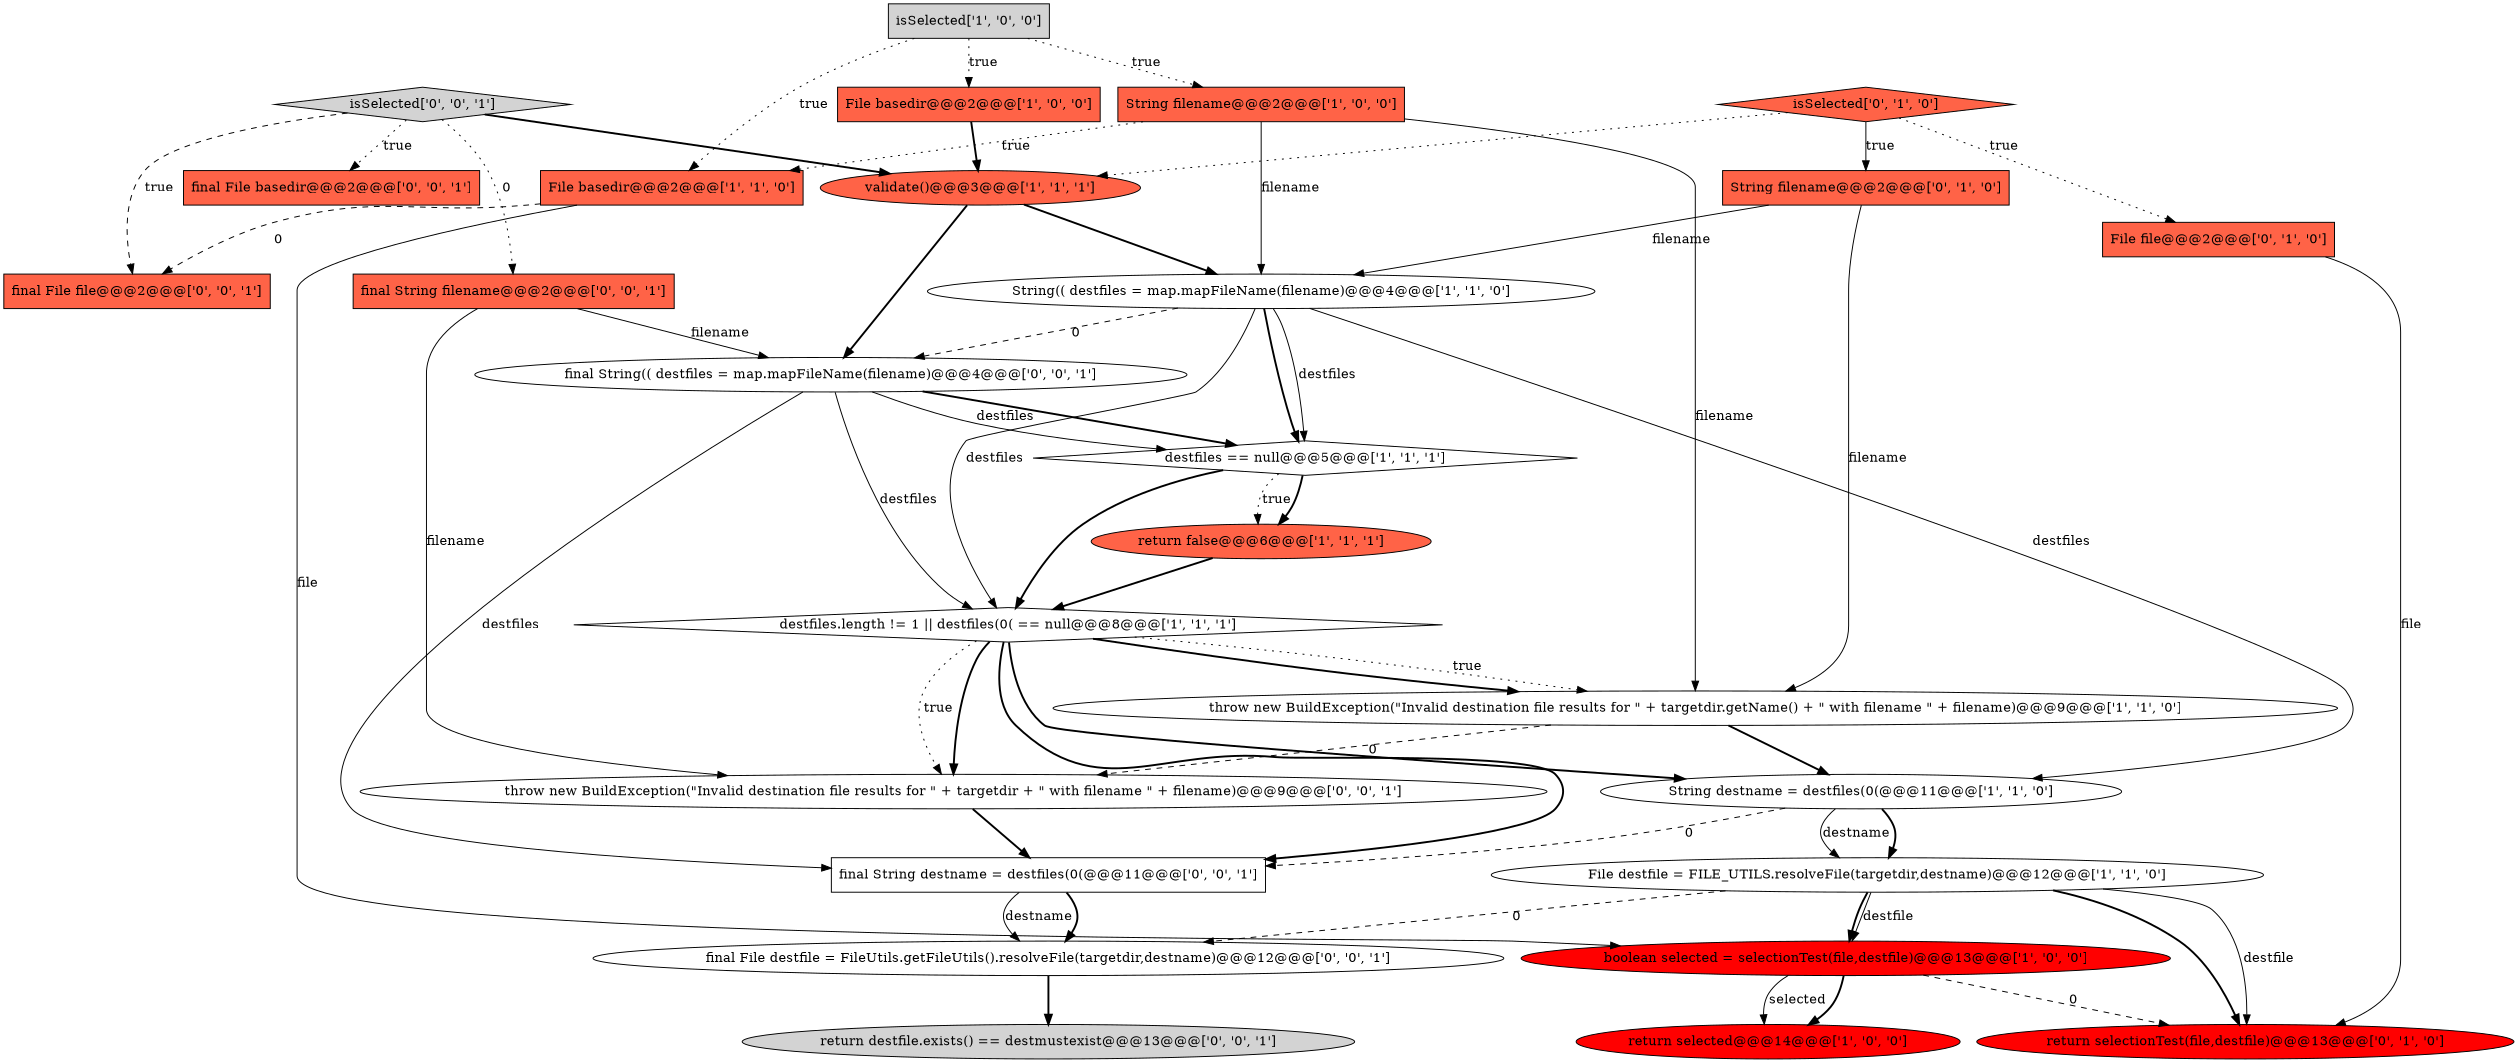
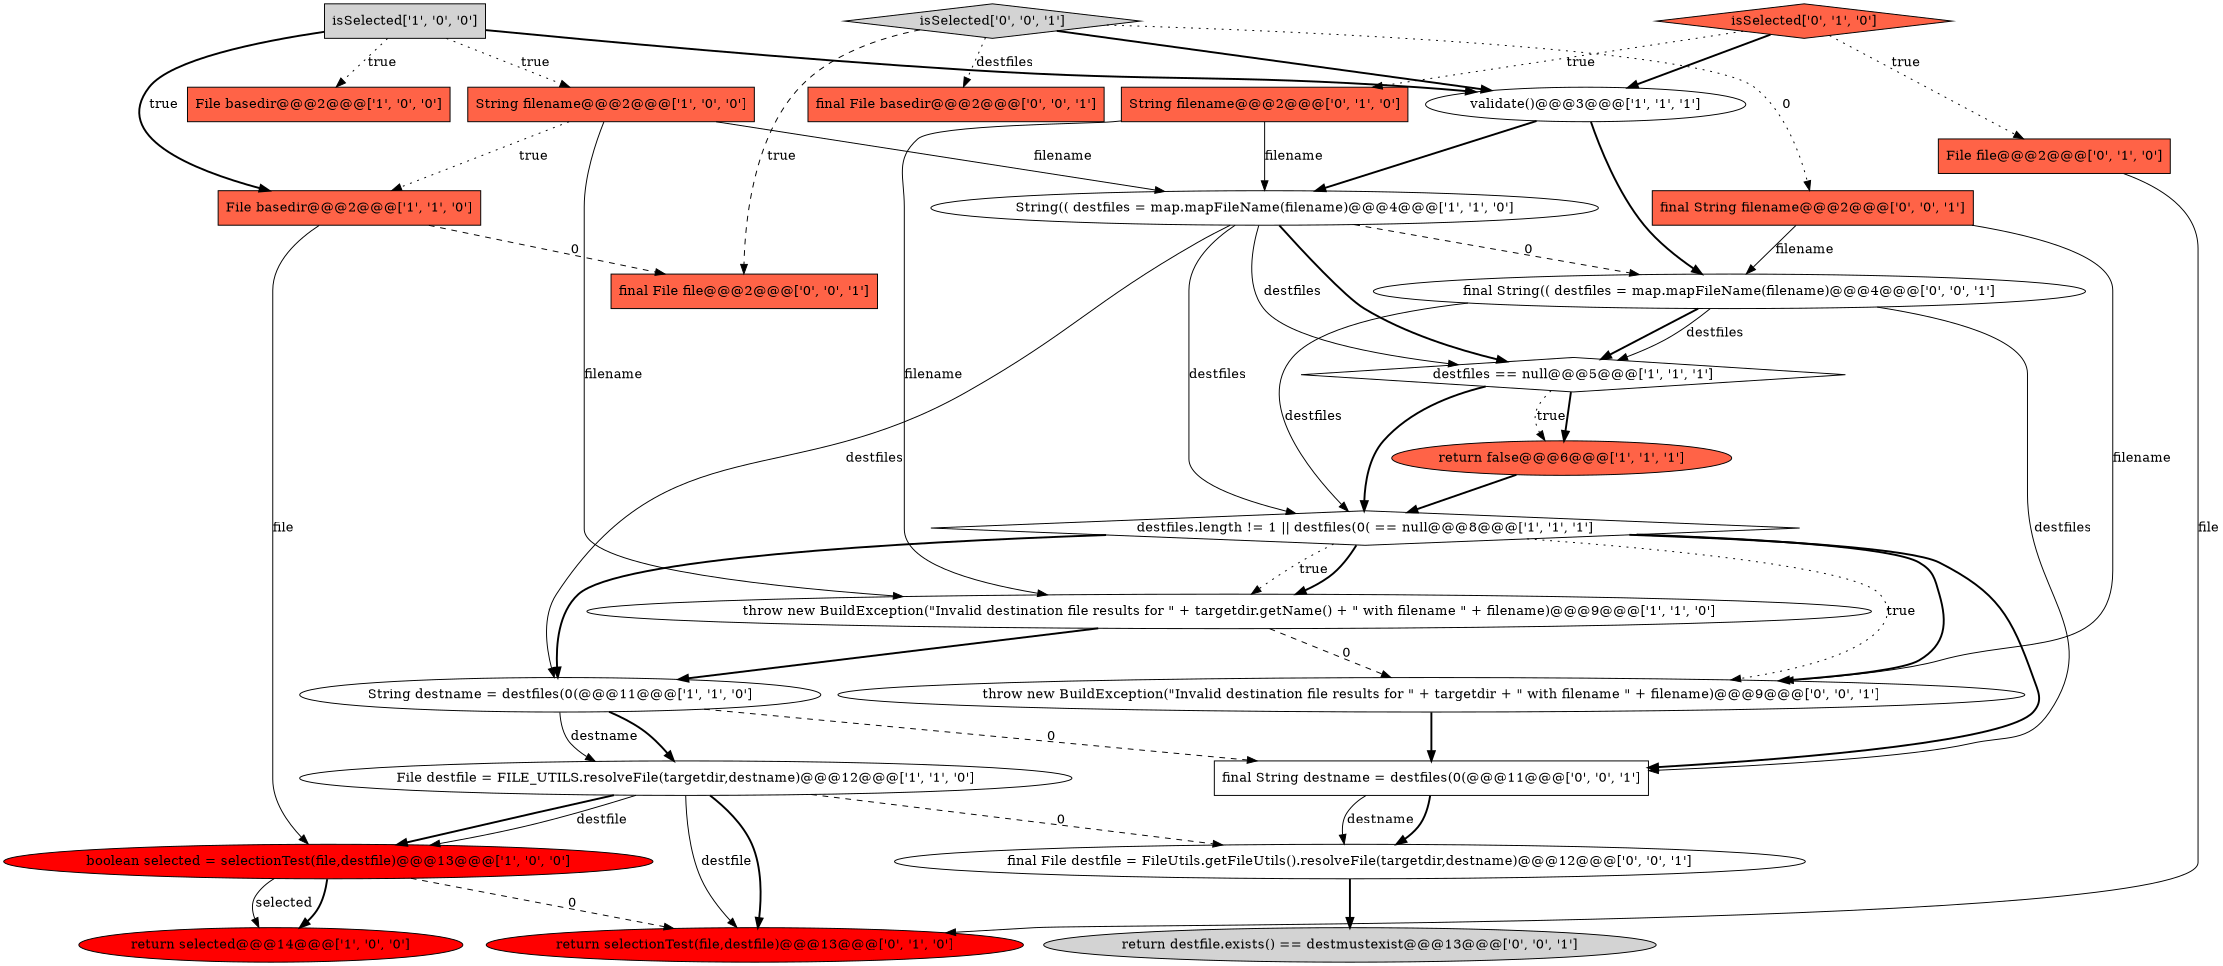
(798, 88) -> (152, 84)
(974, 138) -> (951, 69)
(1866, 141) -> (1563, 59)
(1447, 144) -> (1704, 59)
(398, 146) -> (1005, 63)
(980, 188) -> (1586, 104)
